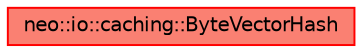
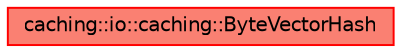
(181, 26) -> (201, 26)
